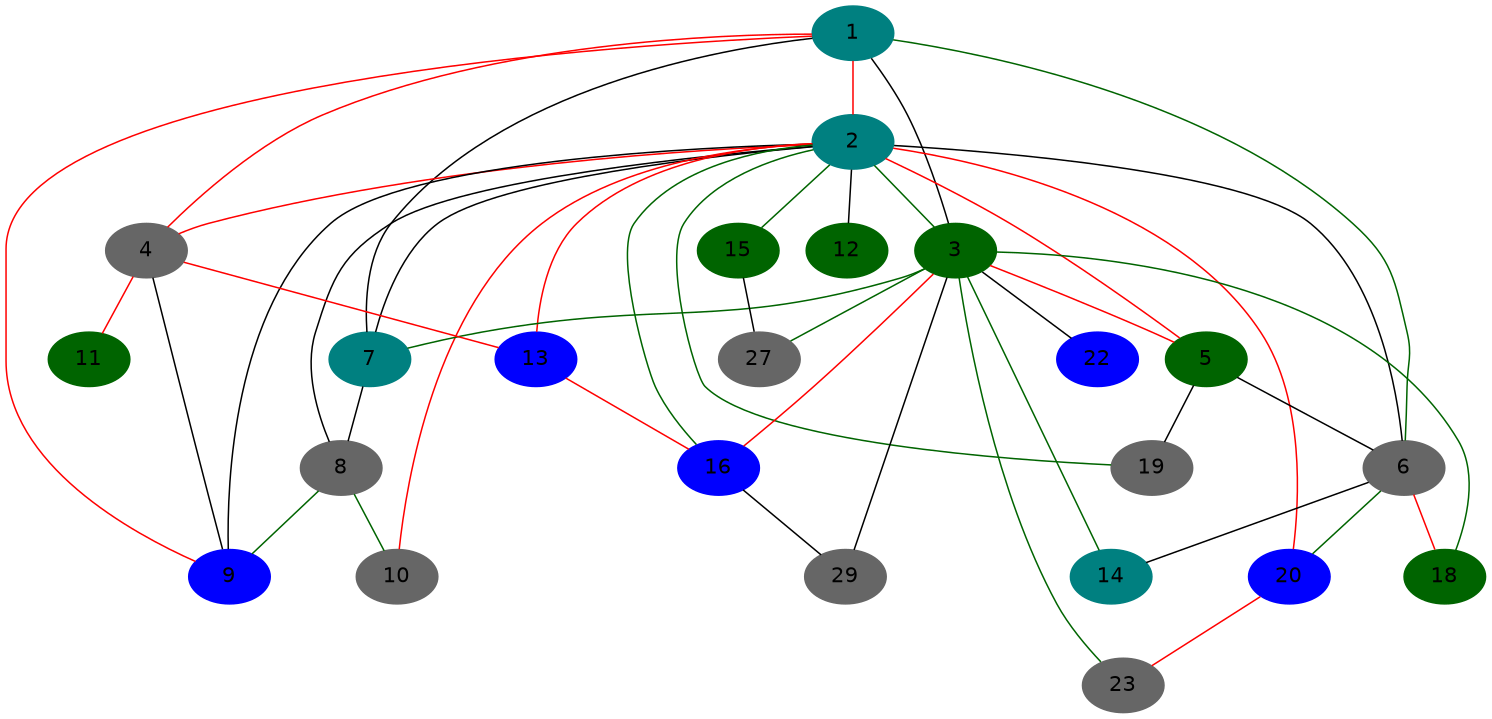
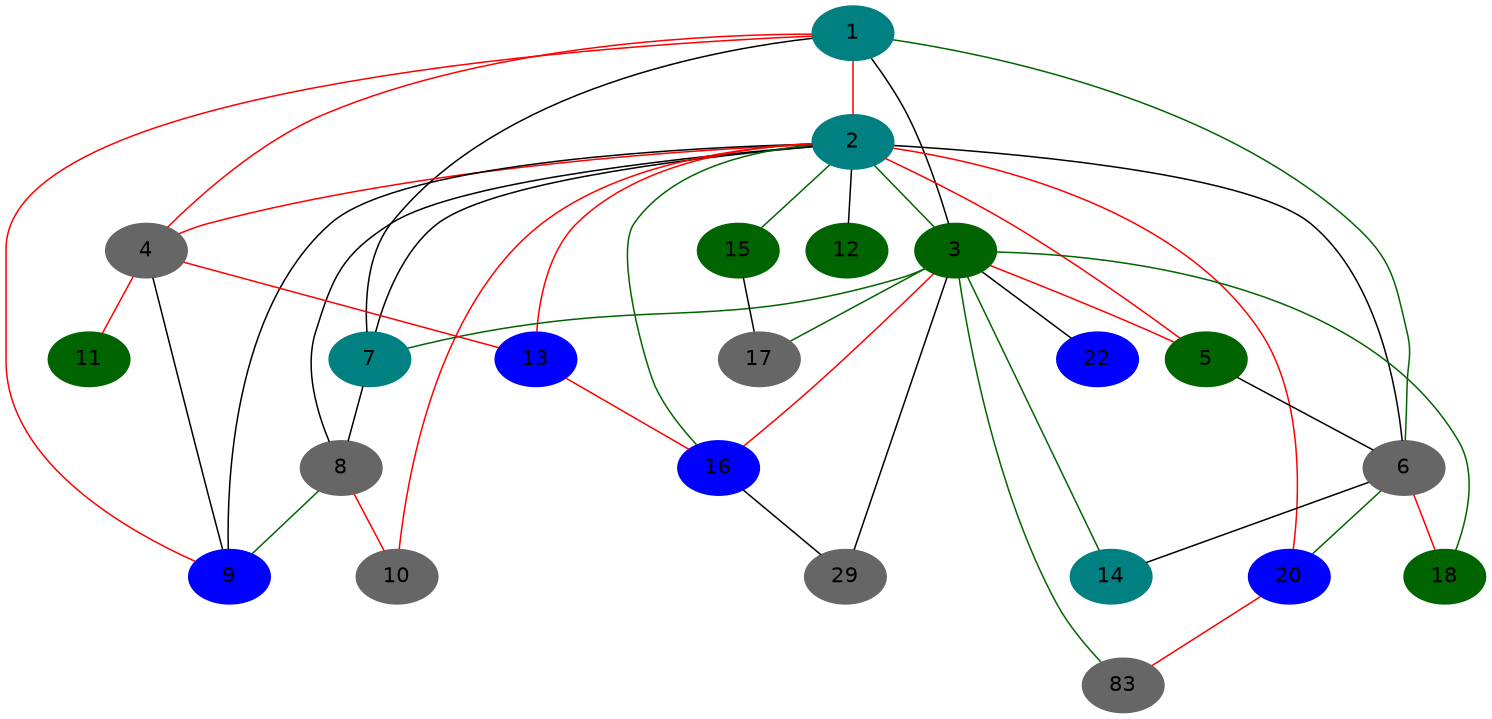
(759, 359) -> (759, 359)
(1152, 468) -> none
(369, 522) -> (369, 522)
(1123, 685) -> (1123, 685)
